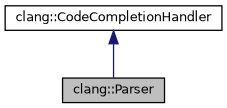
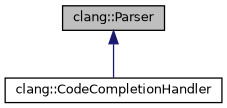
(114, 61) -> (114, 61)
